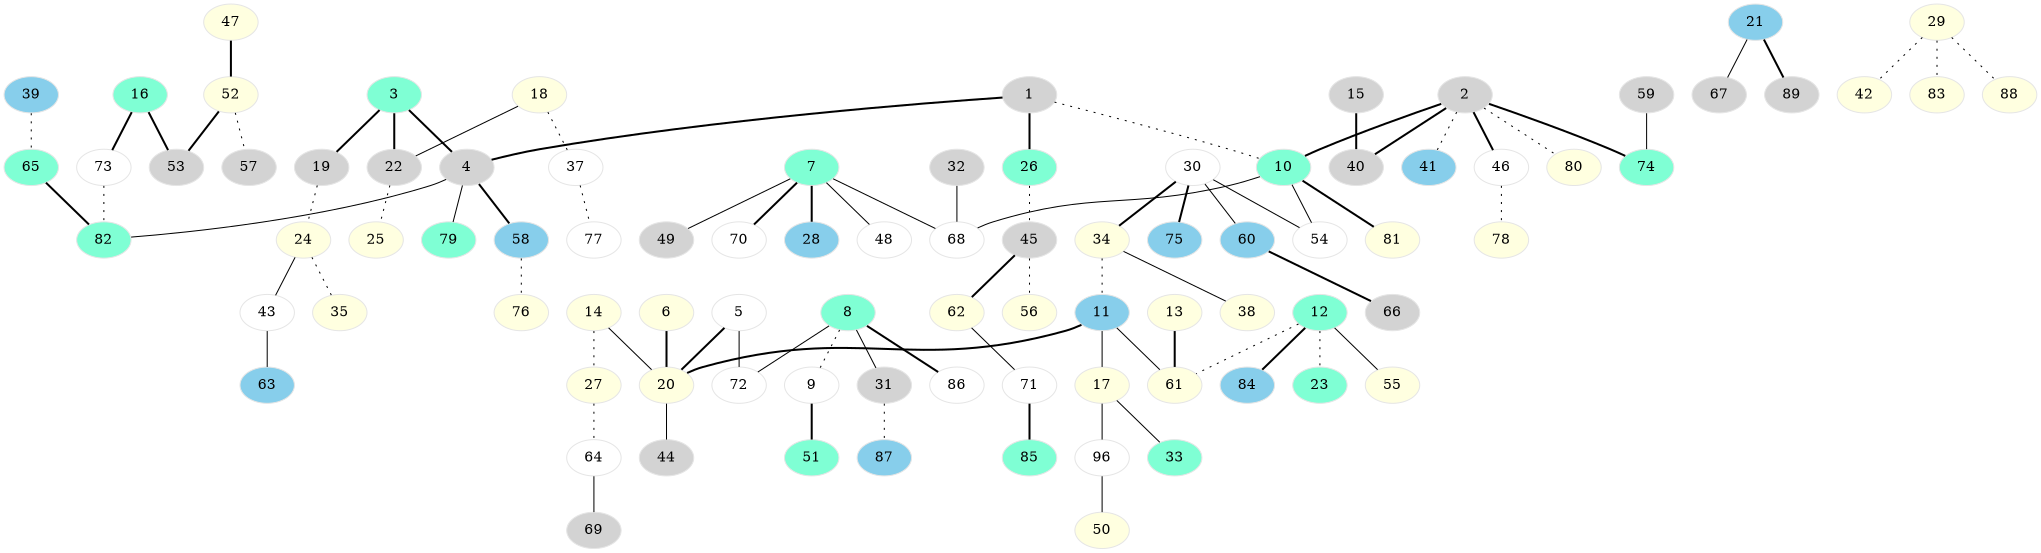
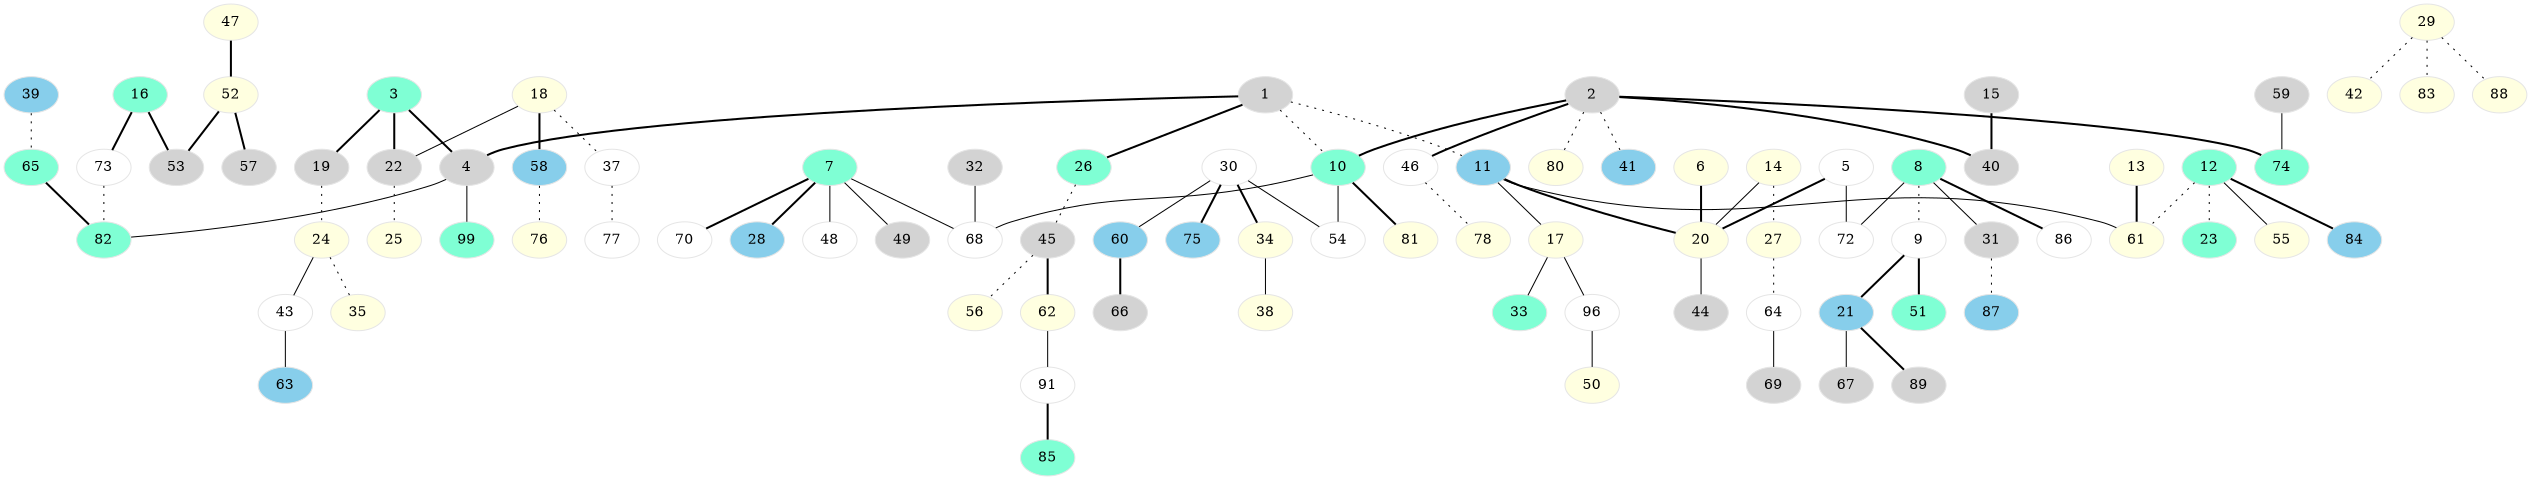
(240, 131) -> (240, 131)
(494, 204) -> (539, 131)
(449, 240) -> (467, 240)
(1102, 276) -> (1377, 126)
none -> (1883, 276)
(1030, 385) -> (1048, 385)
